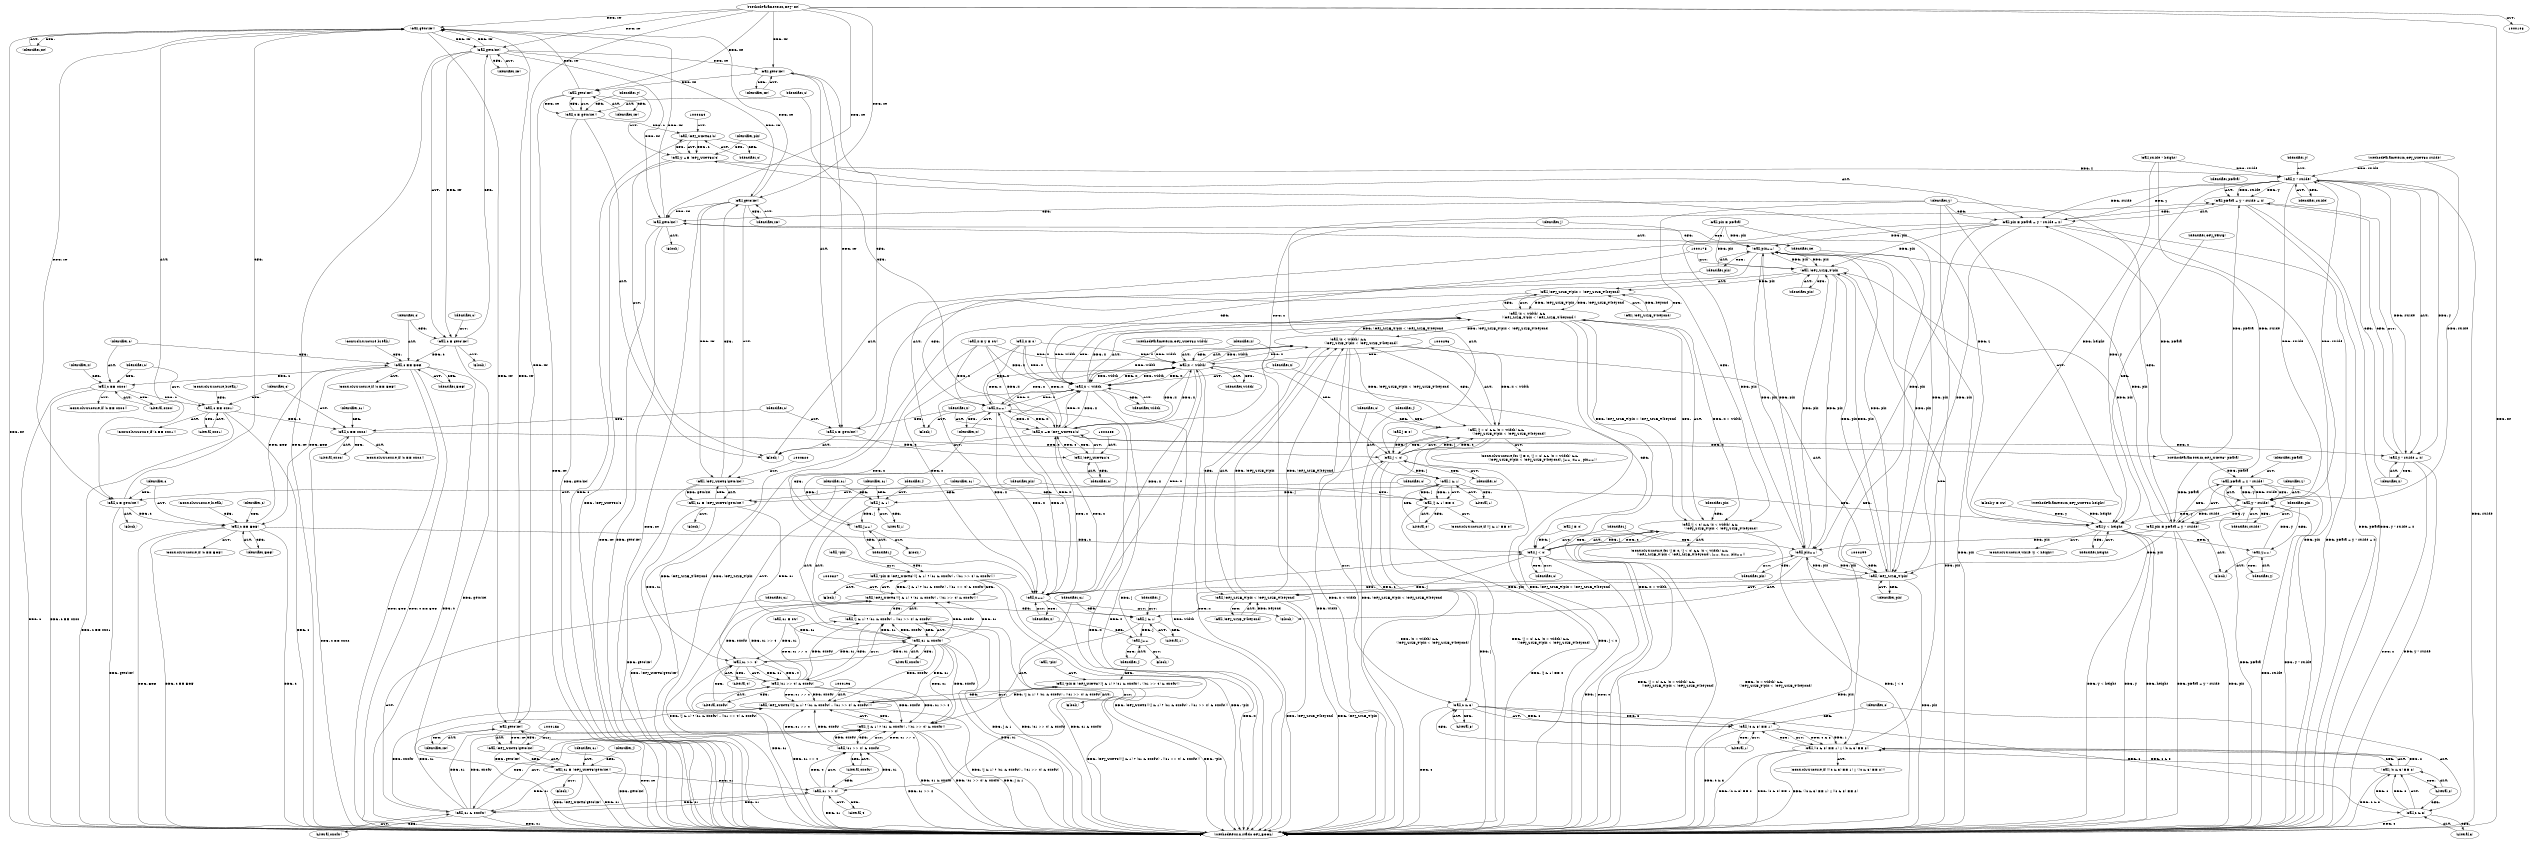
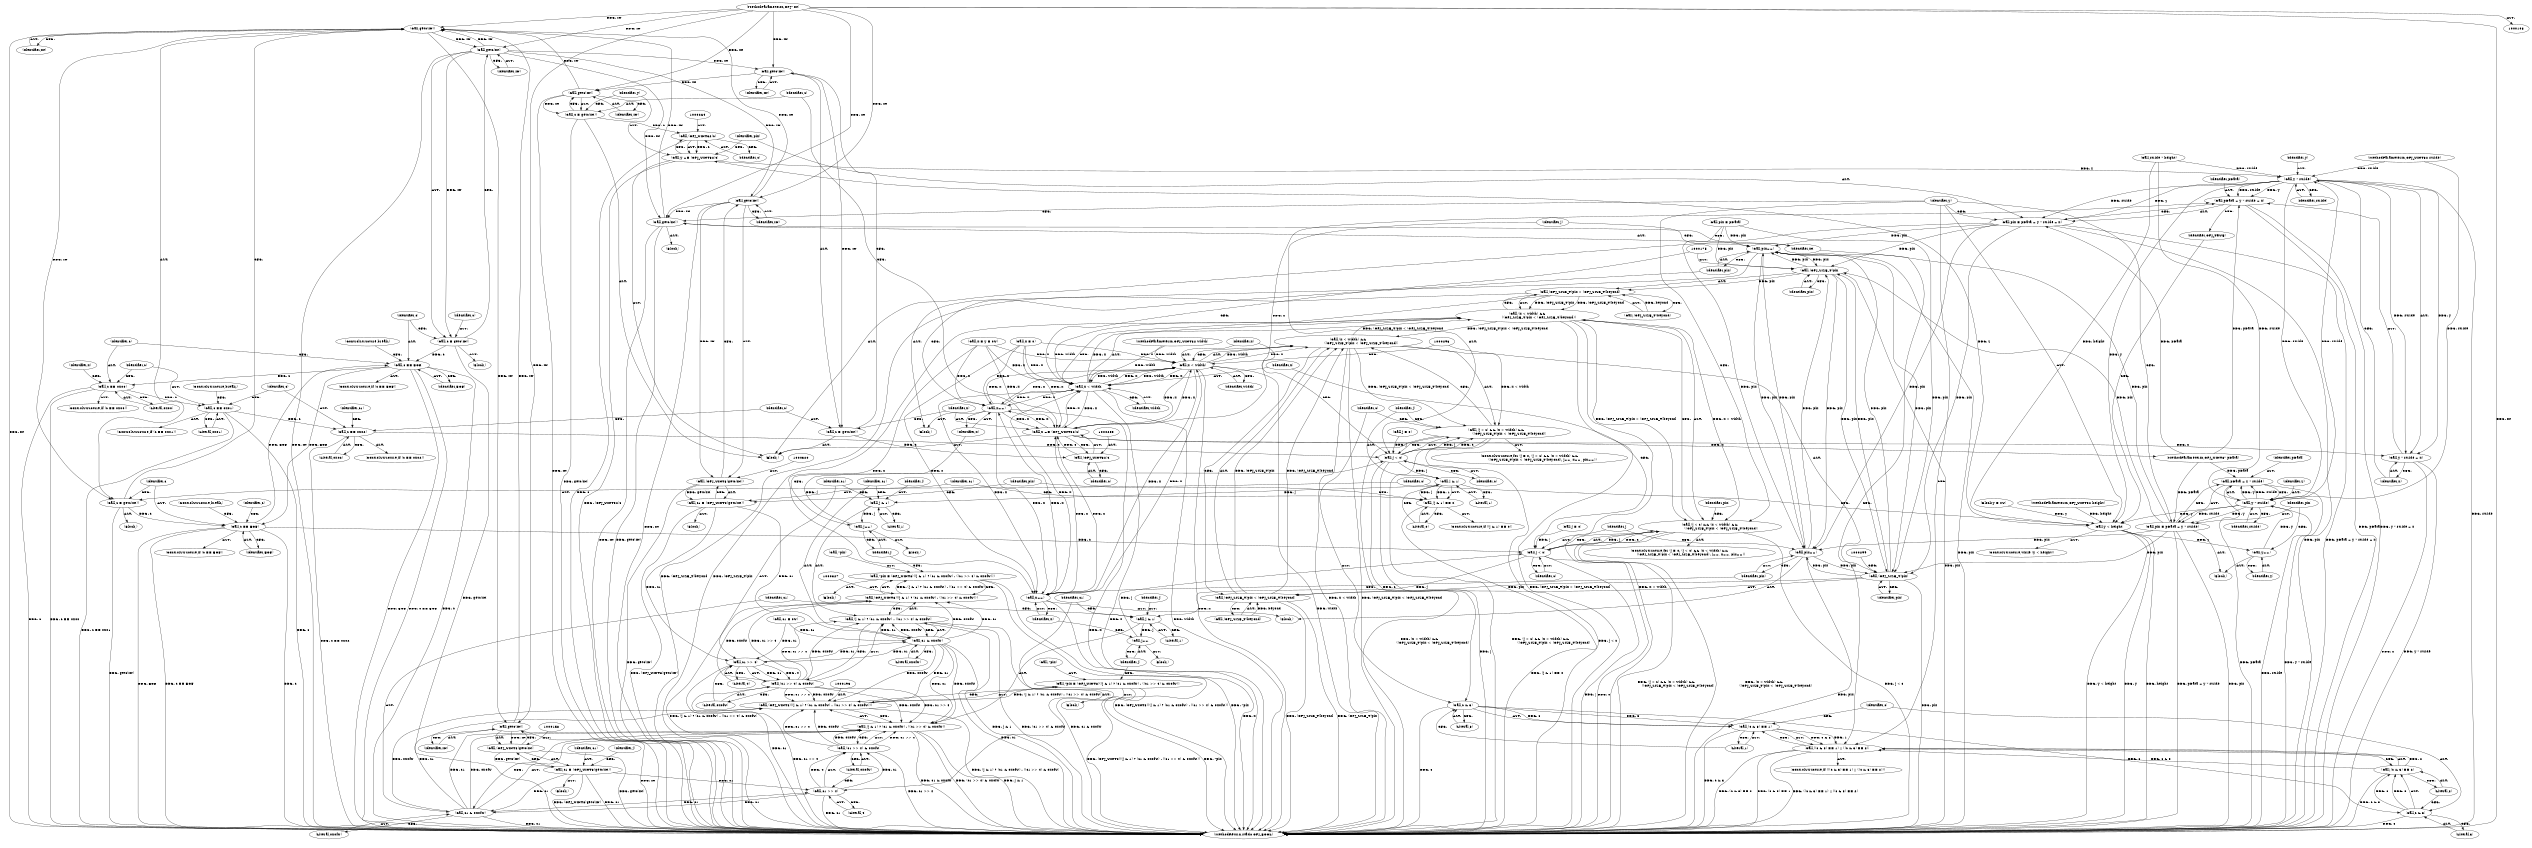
(2370, 287) -> (2219, 216)
(2094, 553) -> none
